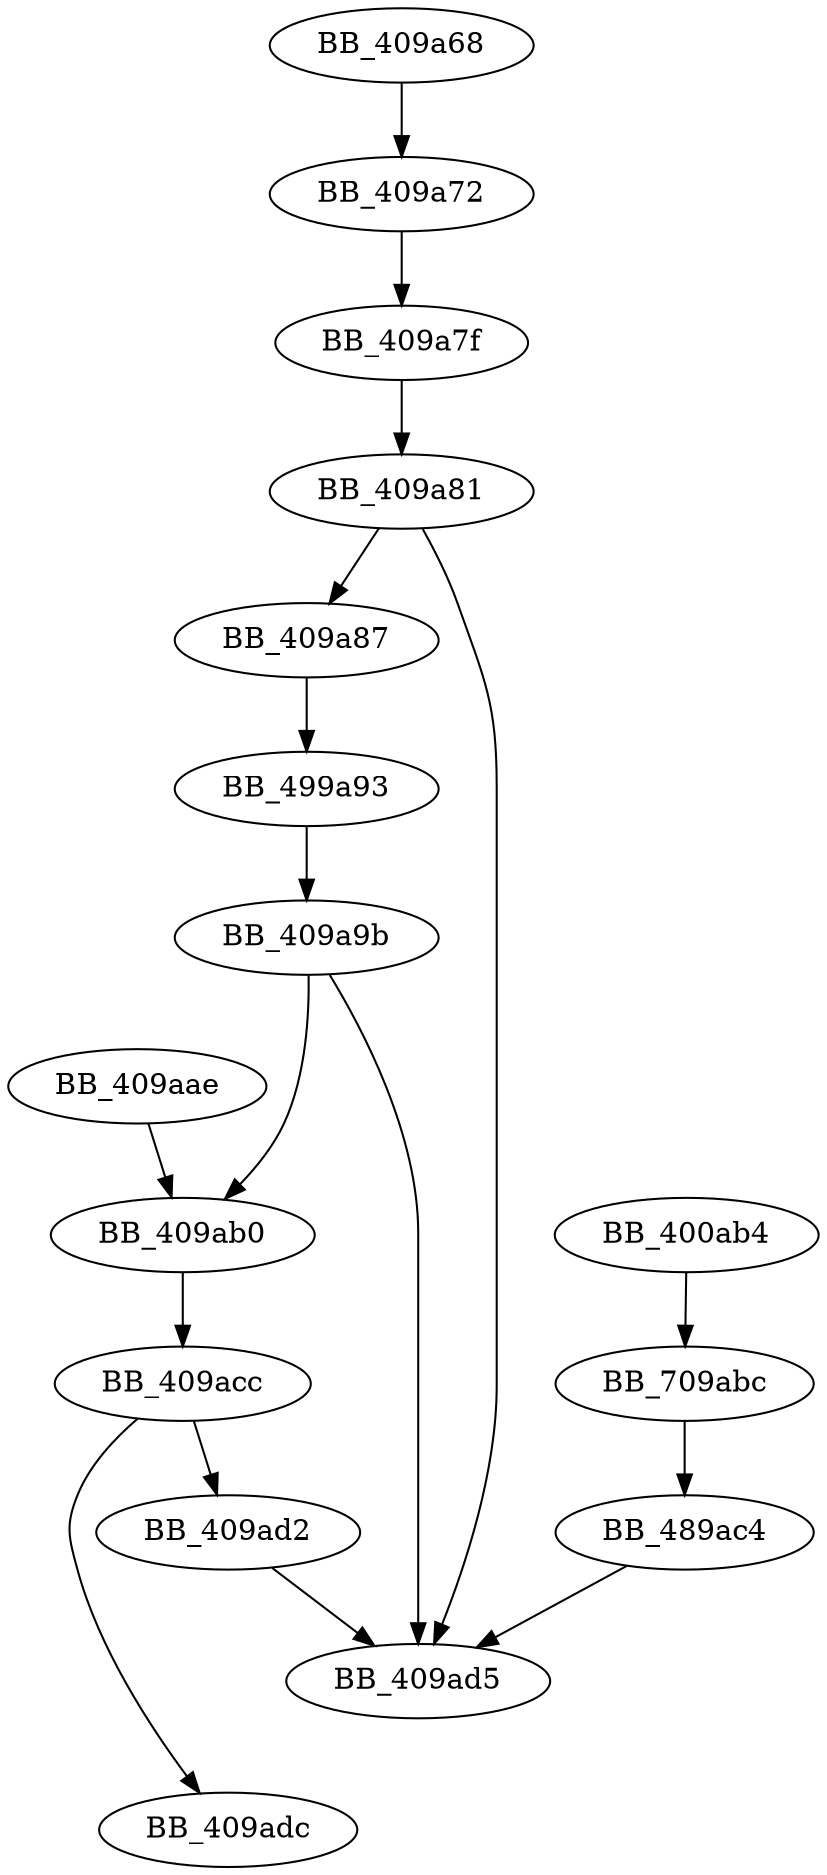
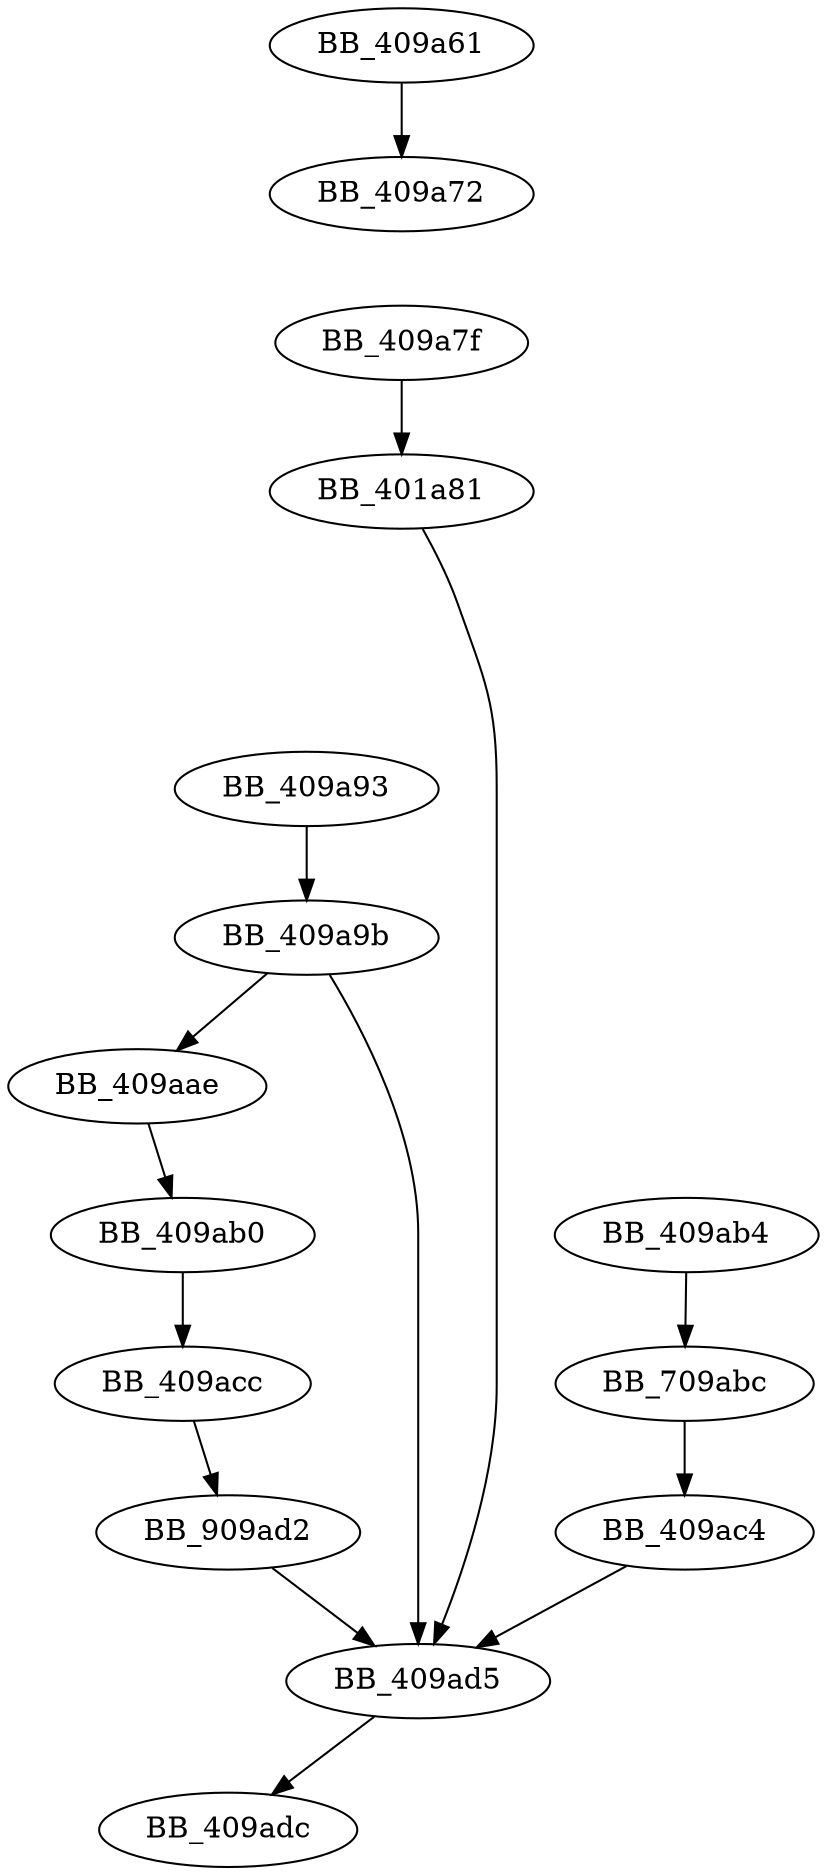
(402, 45) -> (402, 45)
(402, 258) -> none
(402, 492) -> (402, 492)
(307, 640) -> none
(307, 789) -> (307, 789)
(297, 1088) -> (230, 1005)
(687, 1235) -> (687, 1235)
(228, 1532) -> (228, 1532)
(685, 1532) -> (685, 1532)
(87, 1598) -> (331, 1749)
